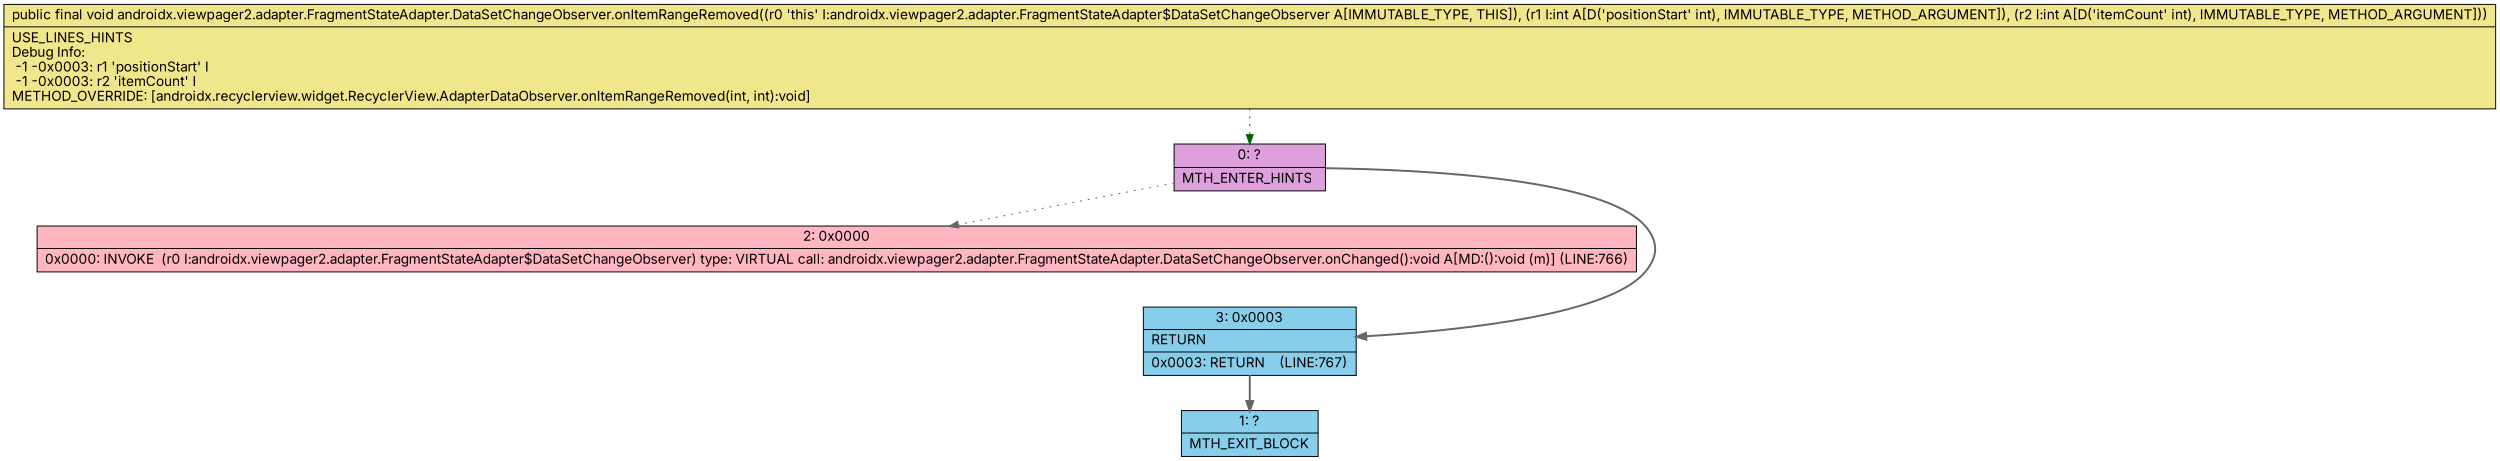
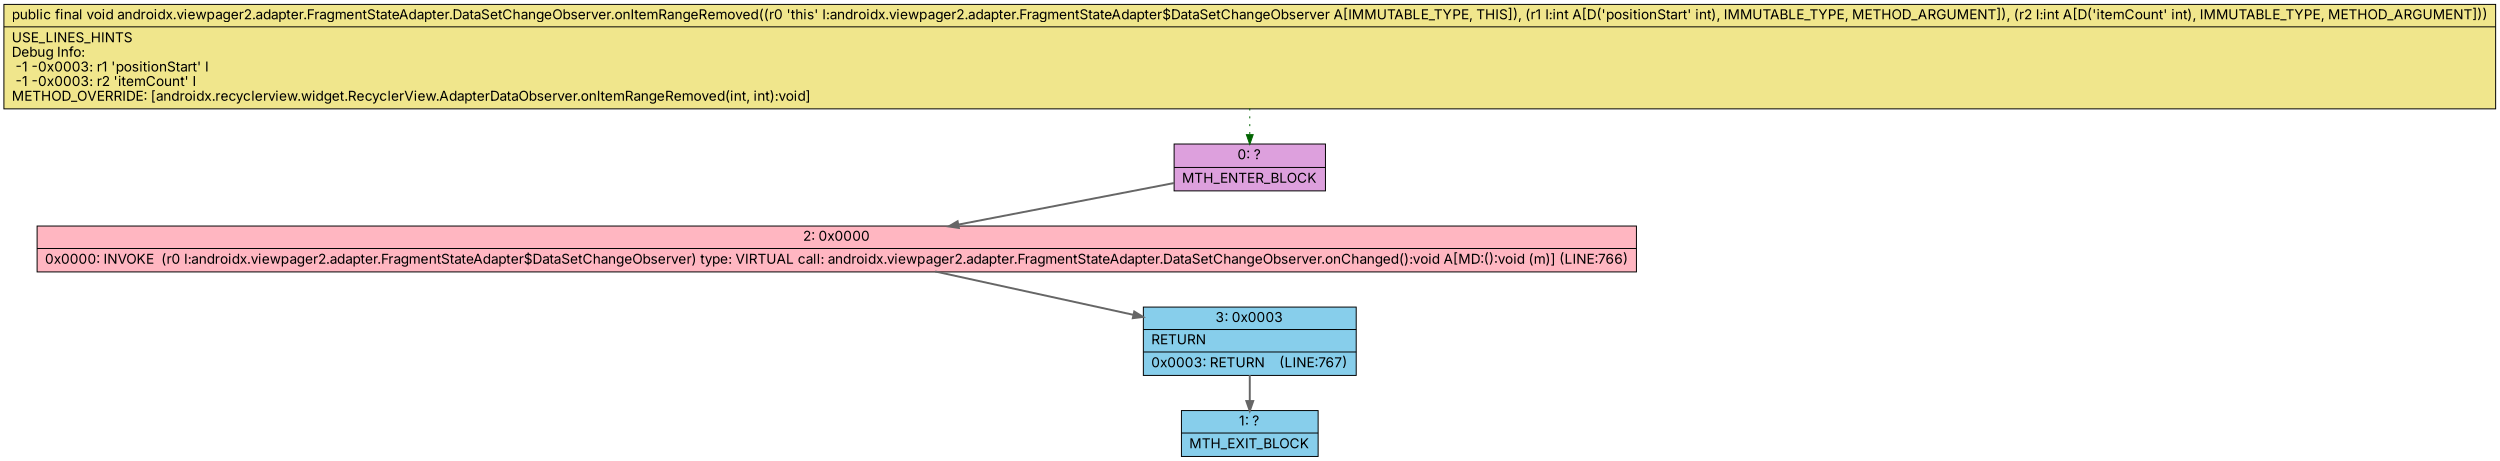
(1247, 179) -> (1250, 179)
(1066, 204) -> (1066, 204)
(1649, 231) -> (1034, 293)
